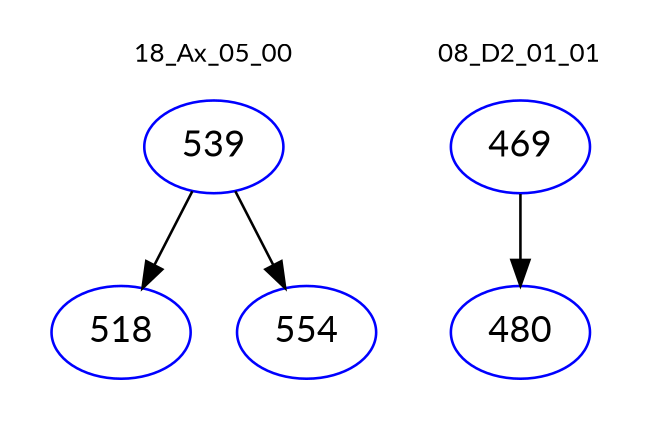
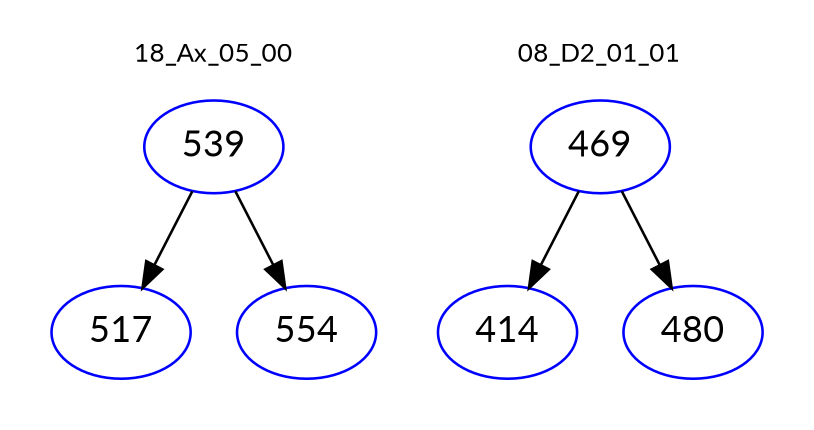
(121, 332) -> (121, 332)
none -> (508, 332)
